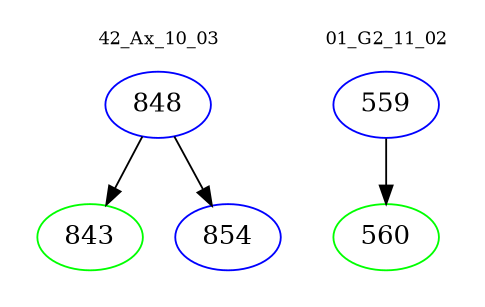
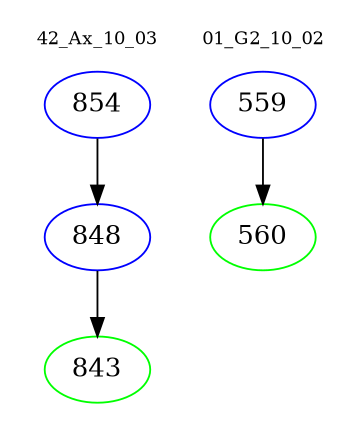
(387, 40) -> (264, 40)
(189, 163) -> (97, 162)
